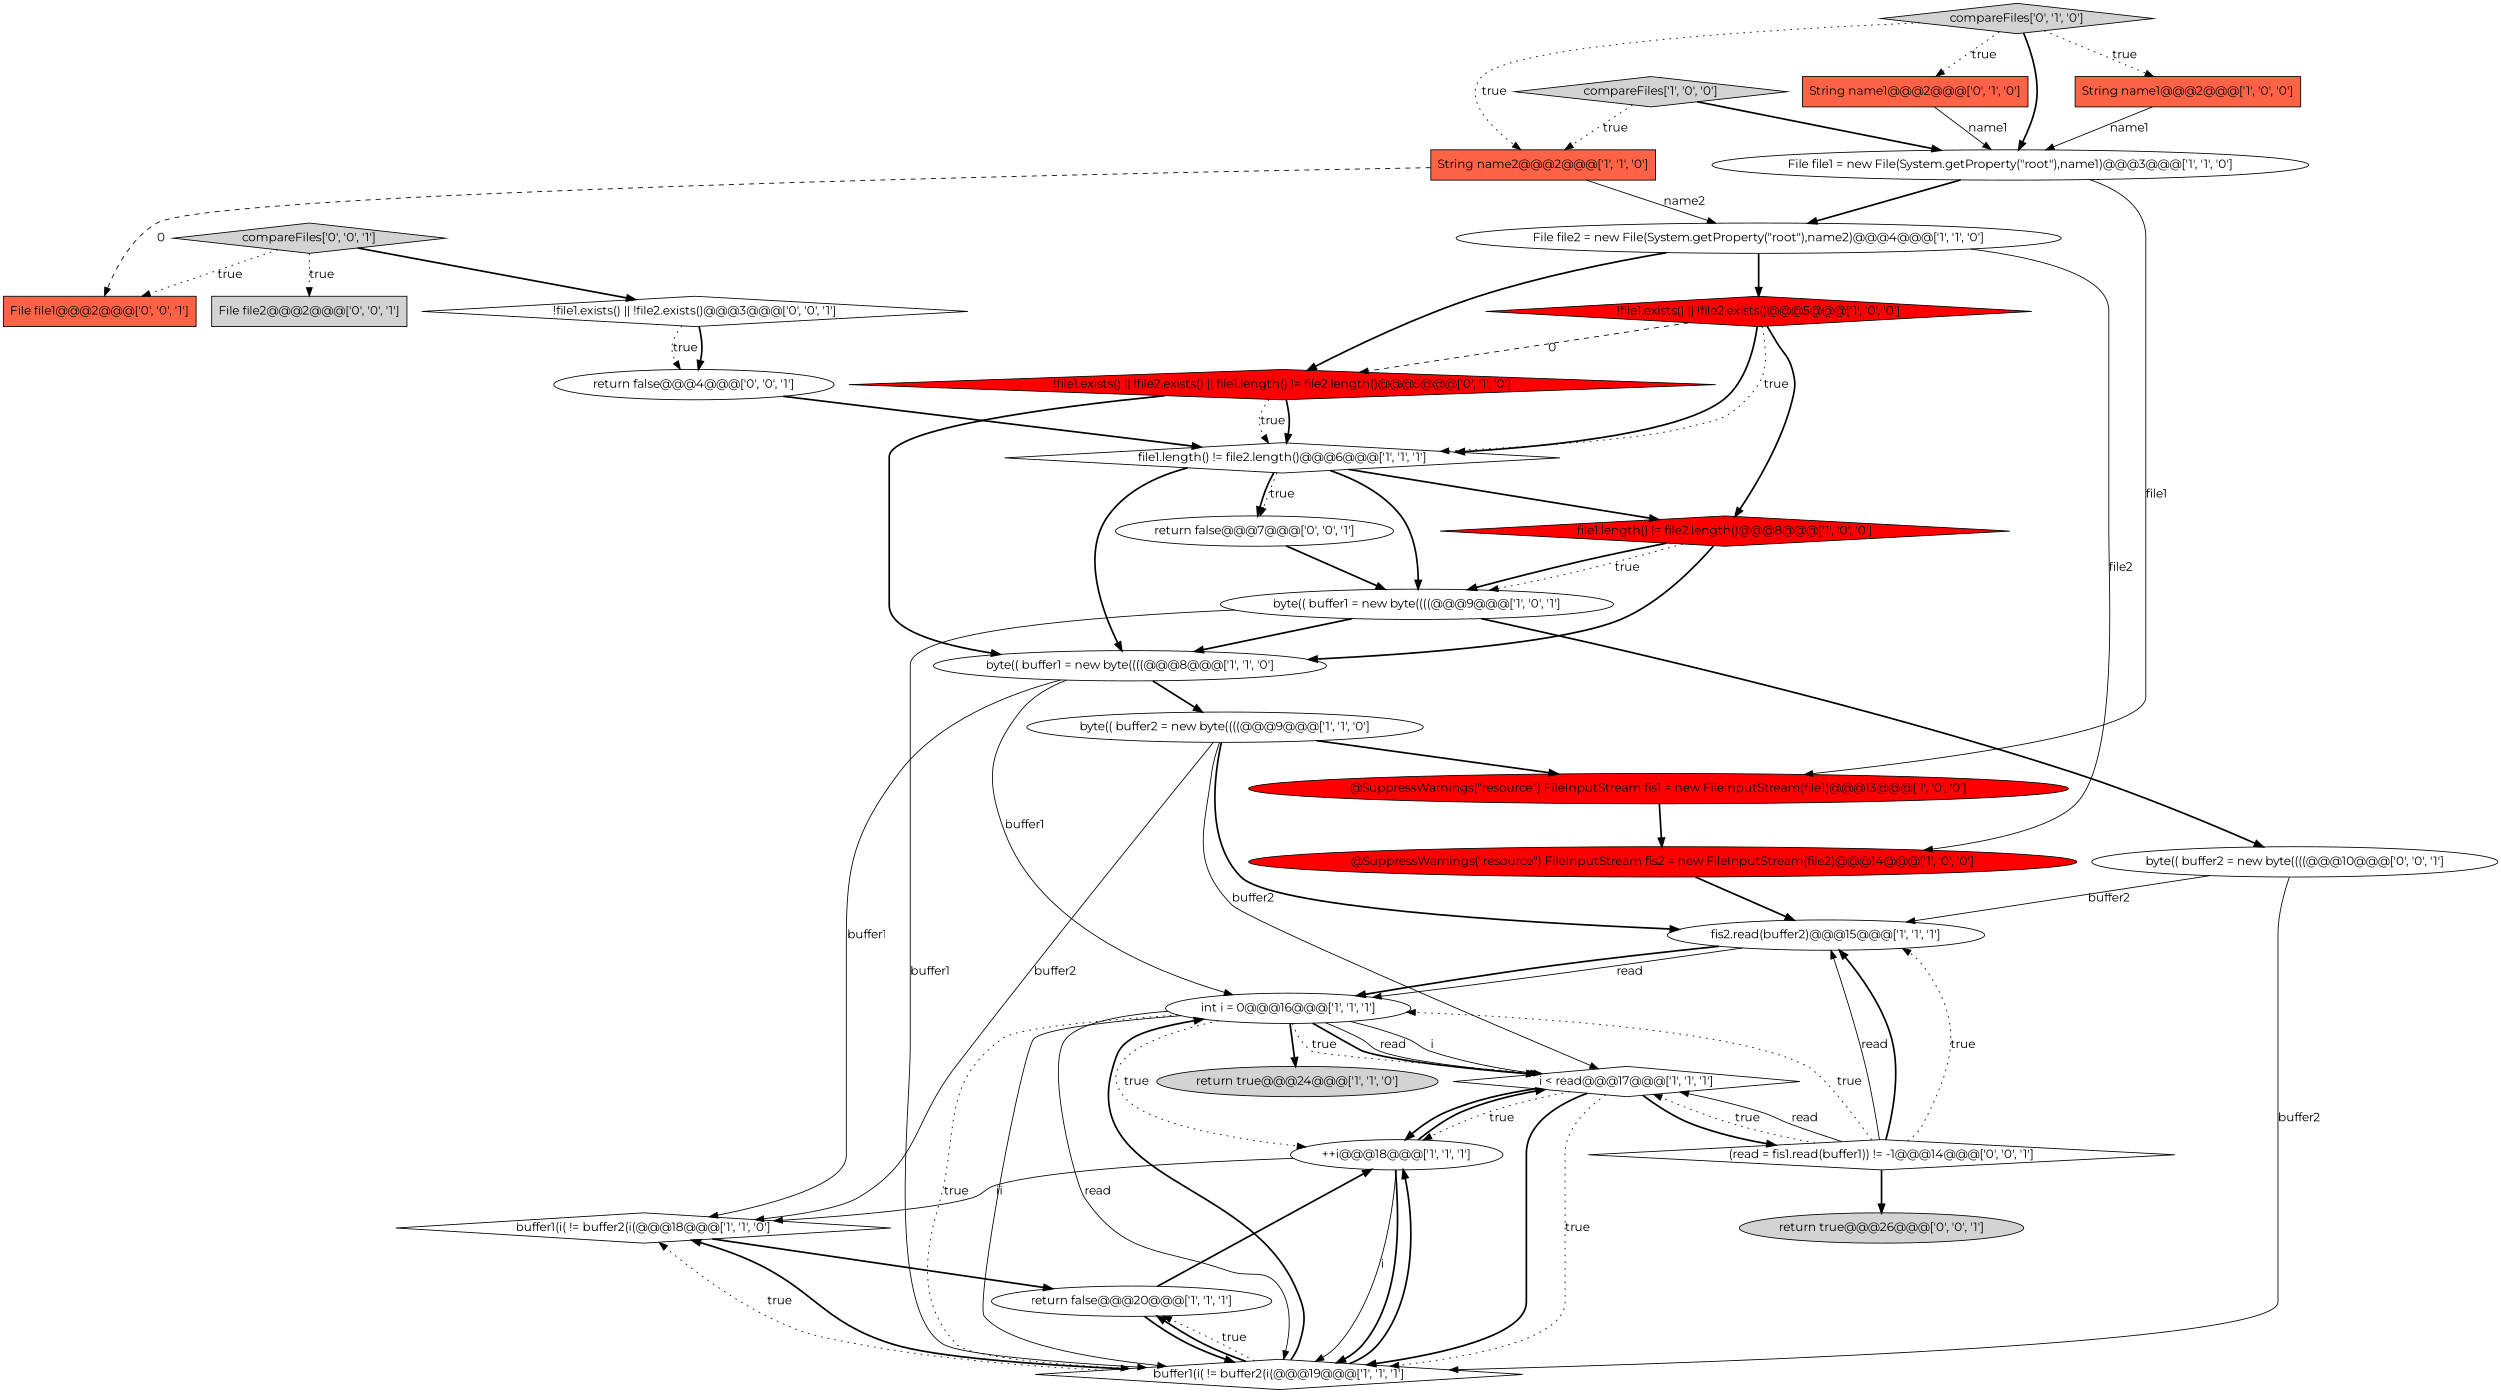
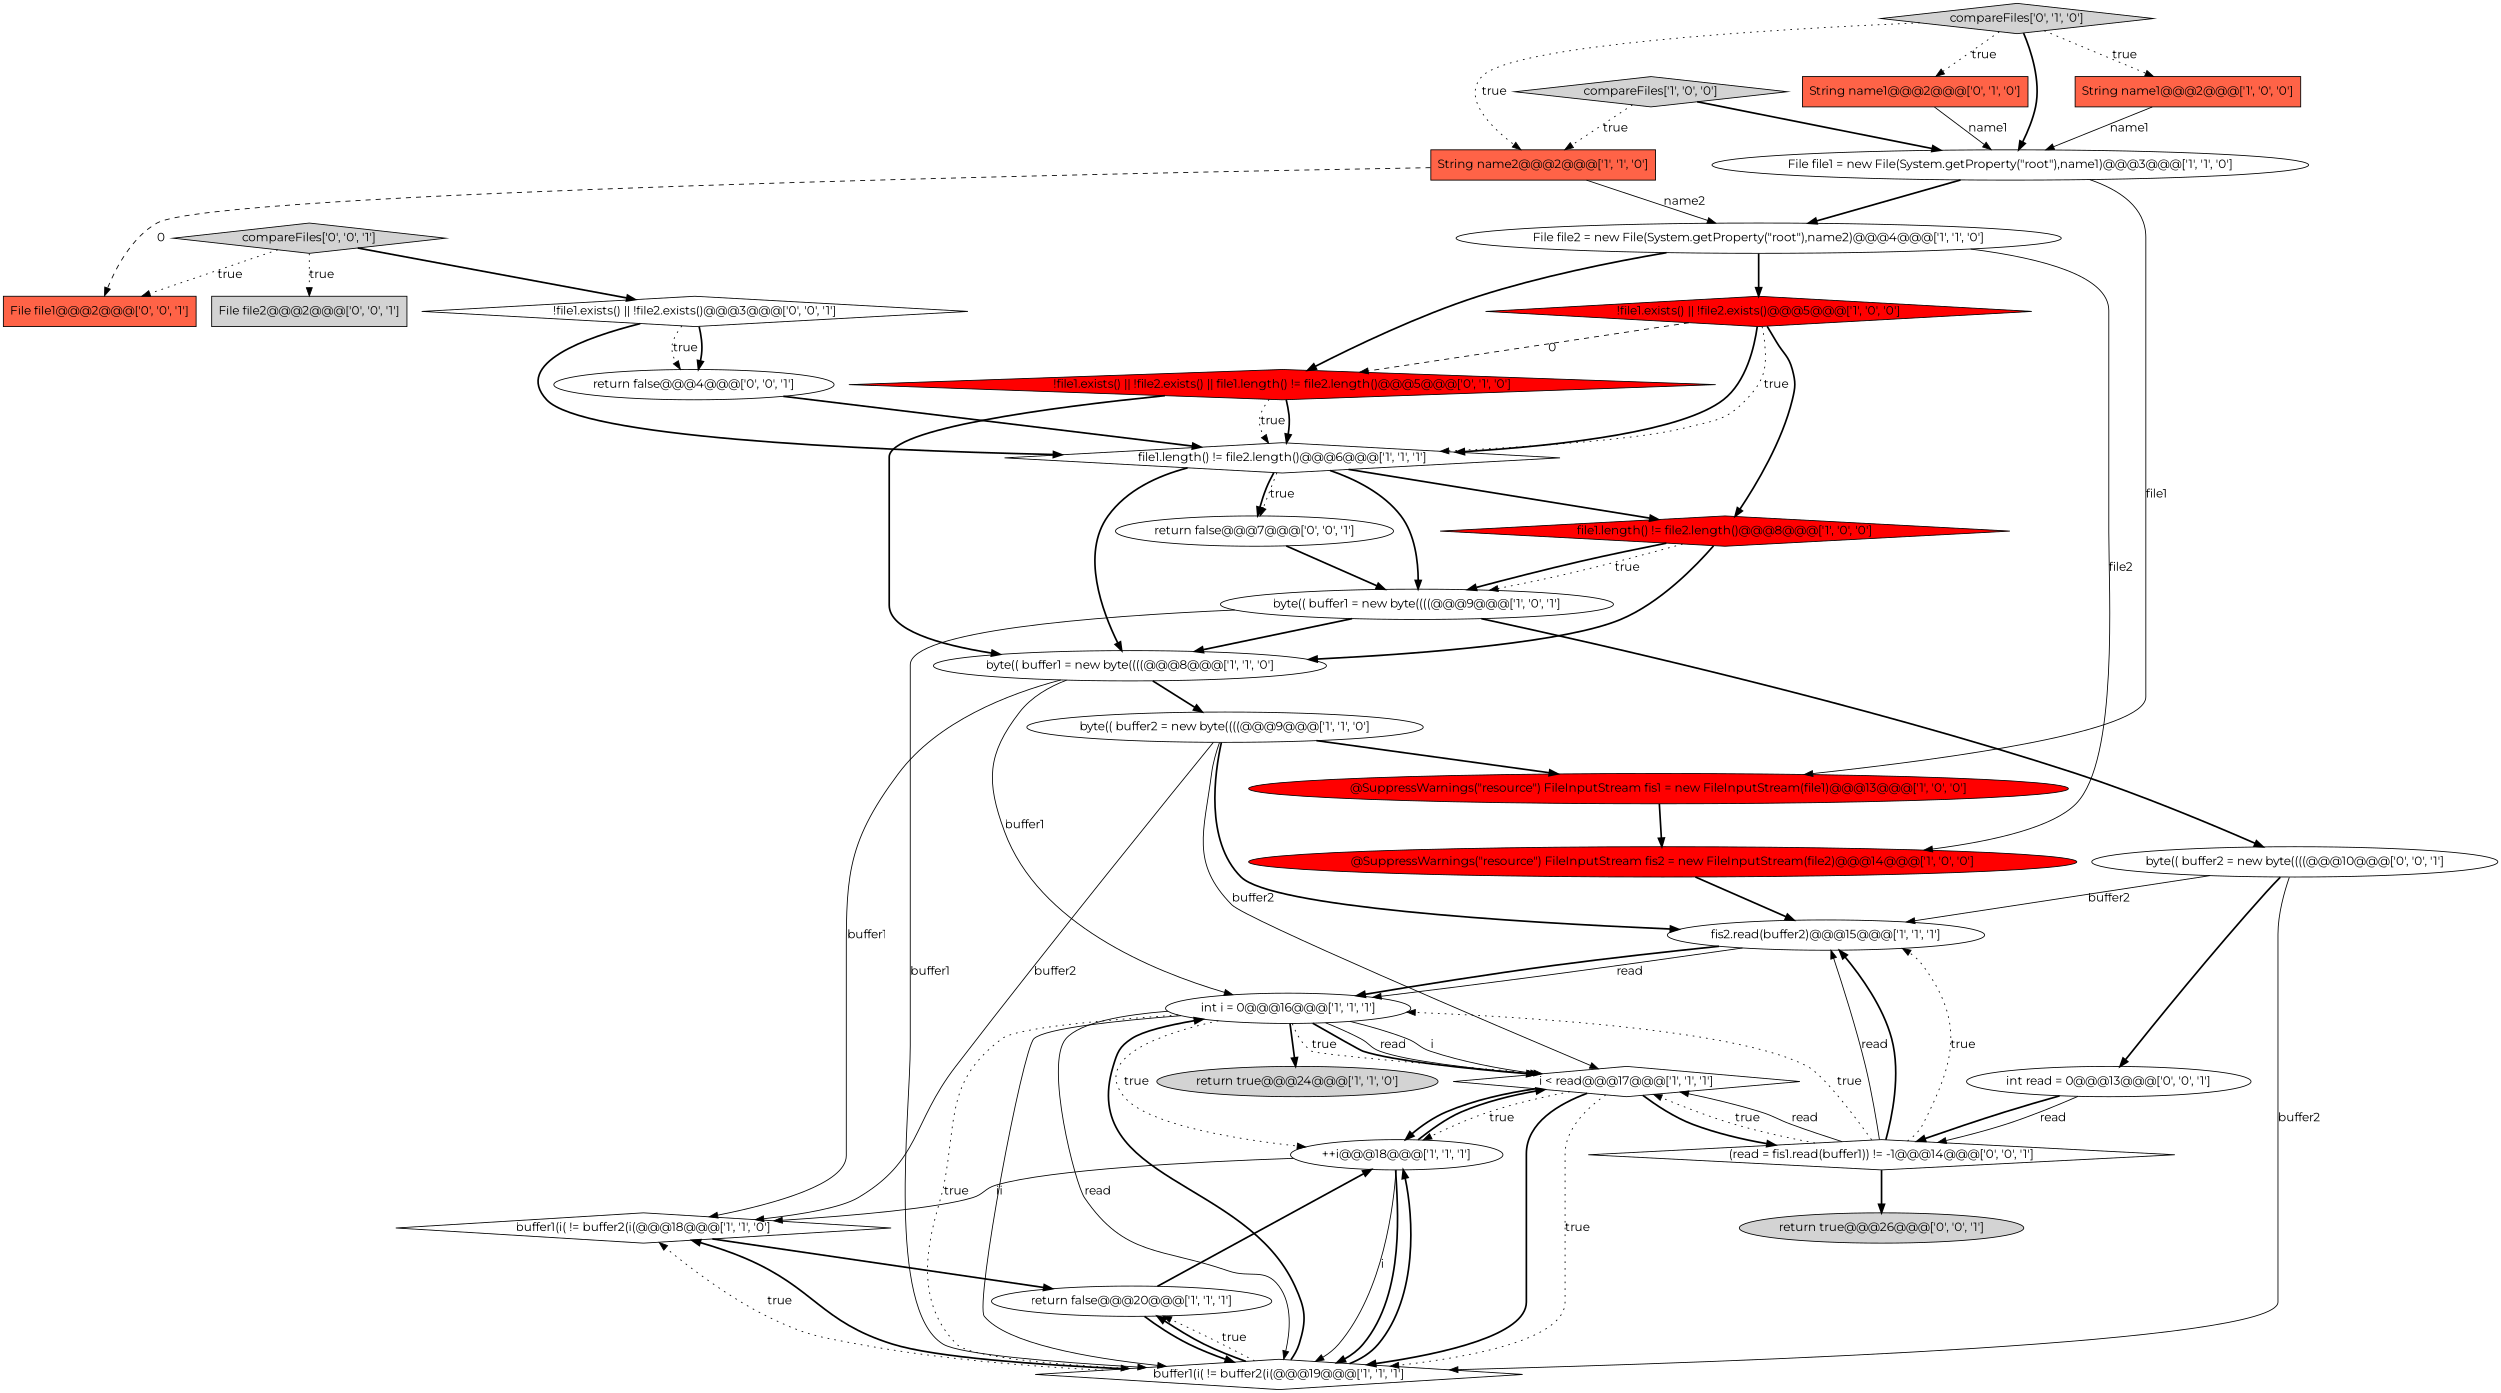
none -> (726, 438)
none -> (2109, 1082)
